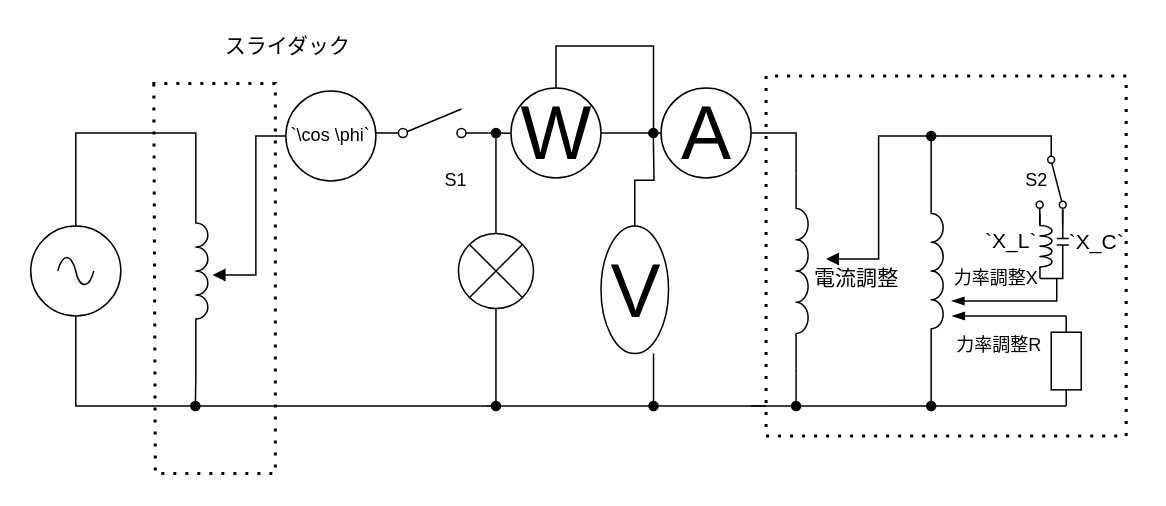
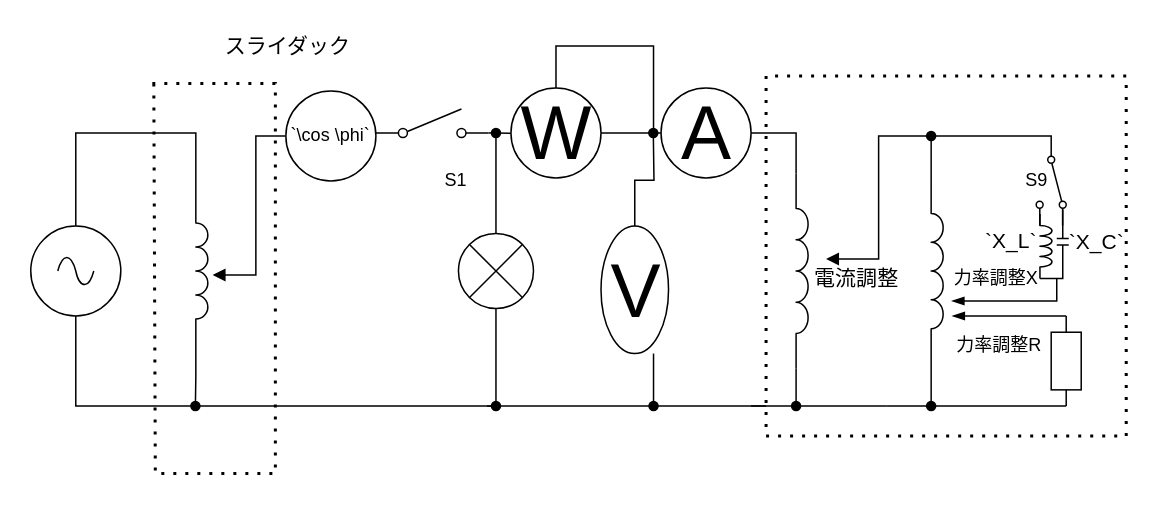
(1037, 181) -> (1037, 181)
